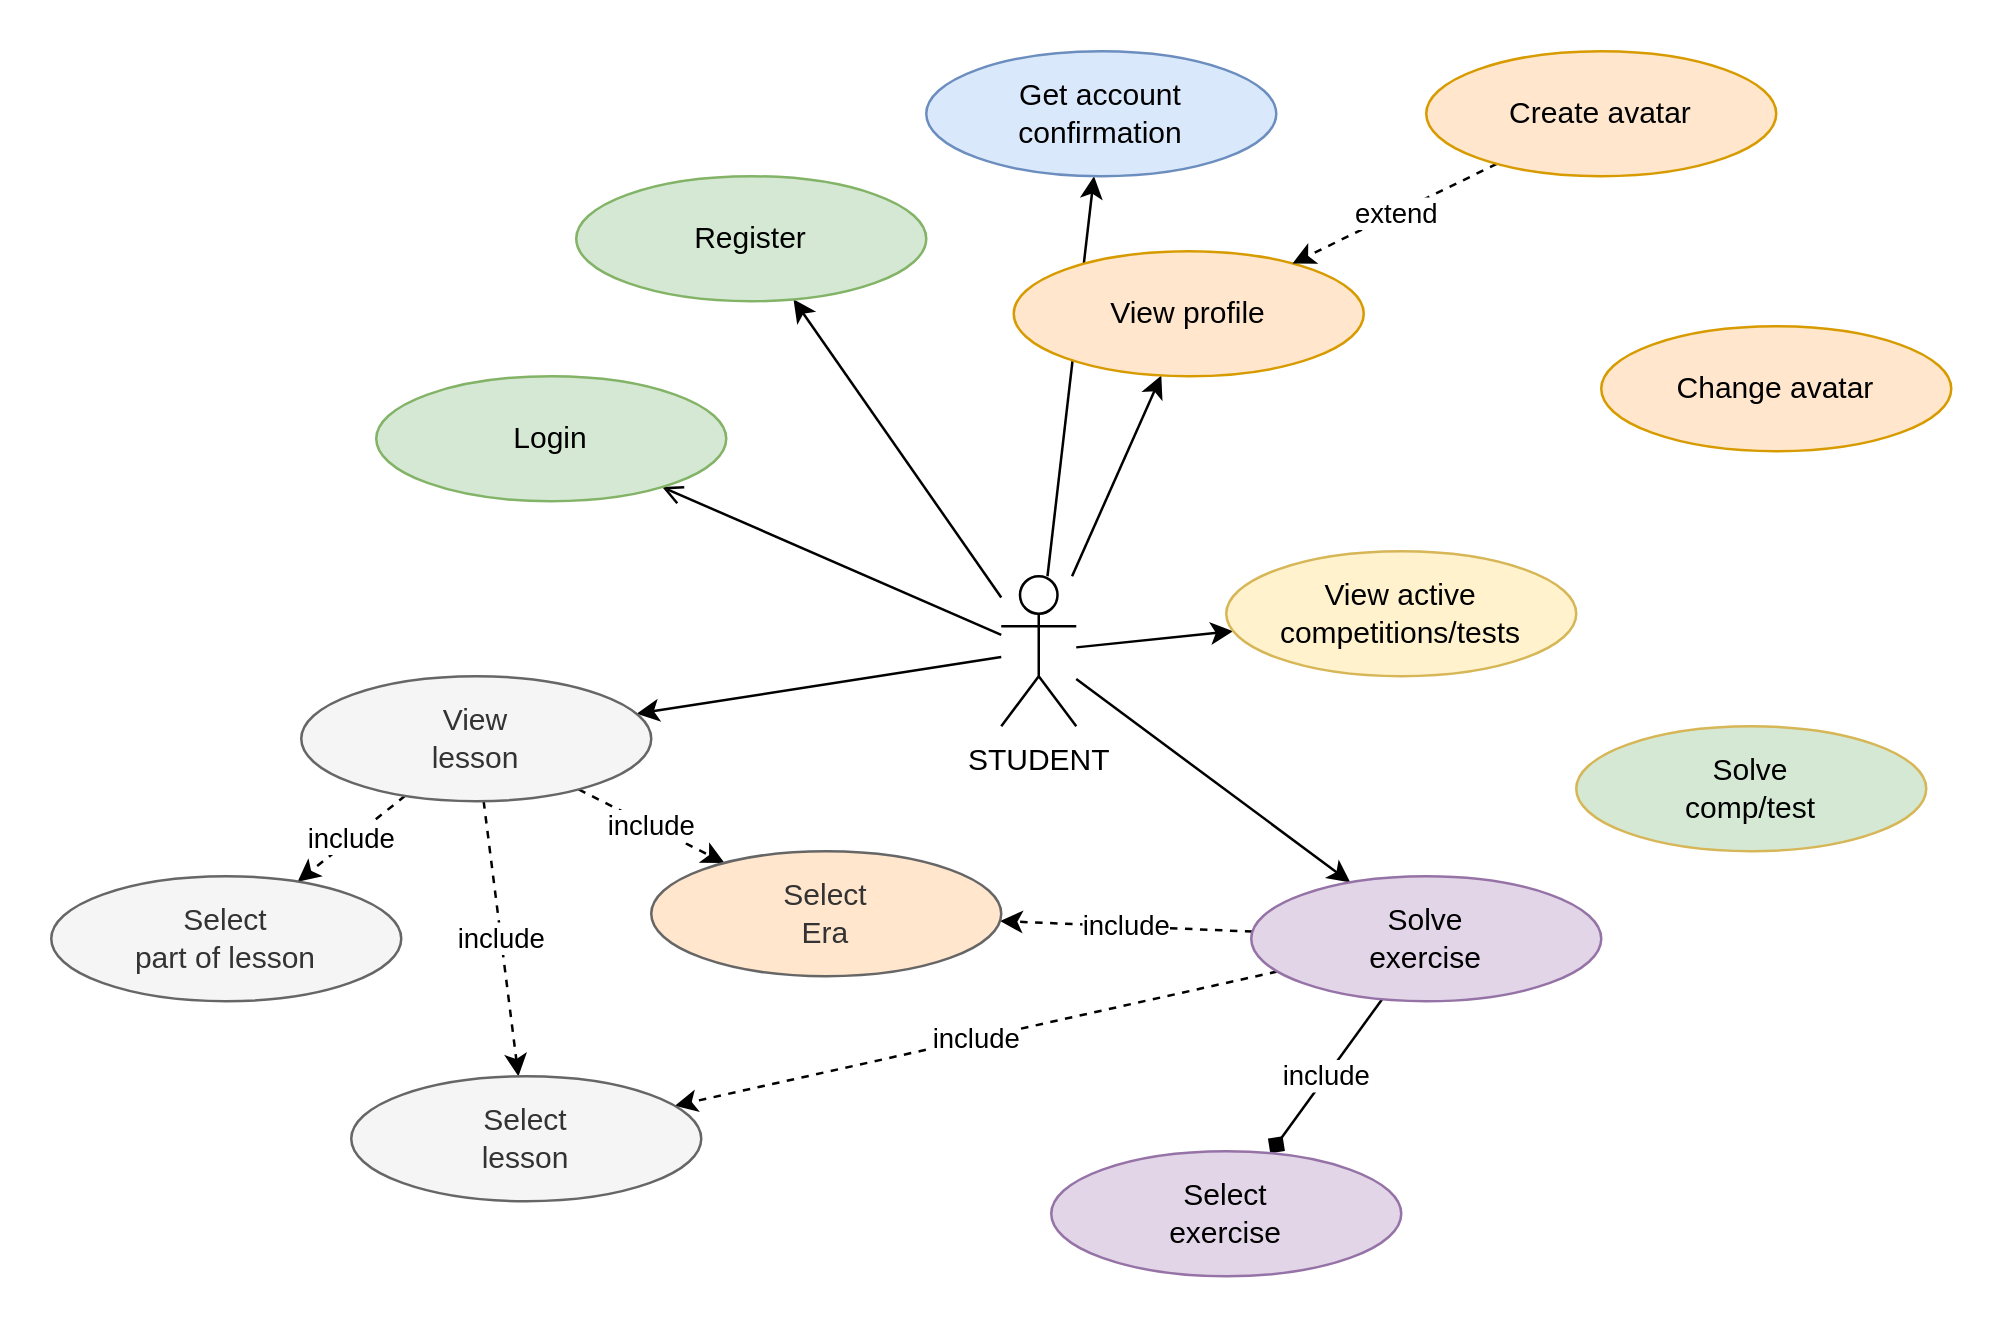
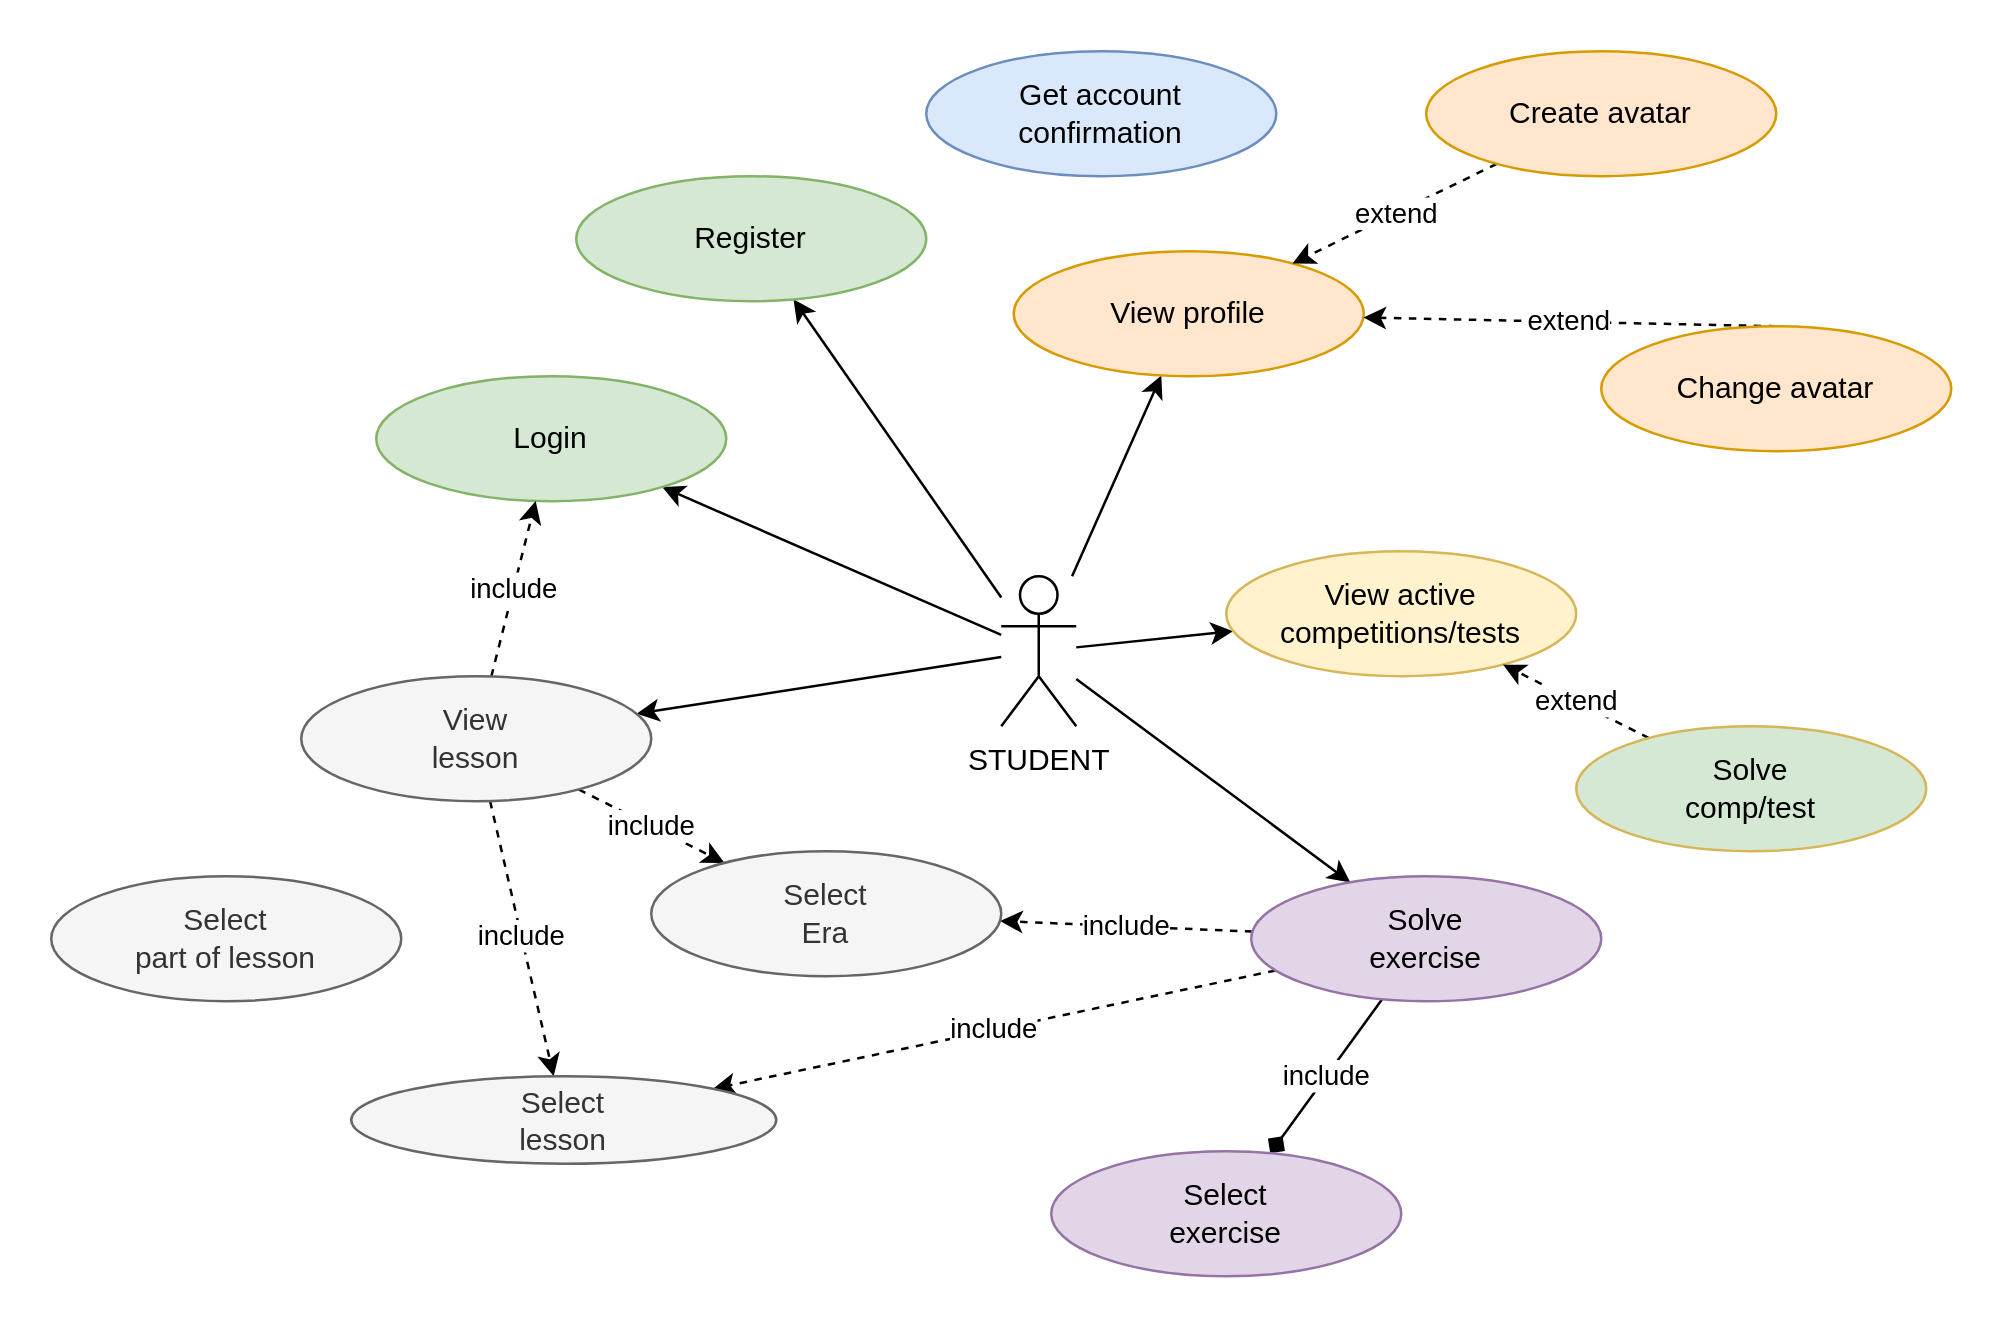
none -> (1564, 322)
(1060, 468) -> none
(674, 492) -> (678, 494)
none -> (1627, 727)
(338, 849) -> (500, 643)
(826, 914) -> (826, 914)
(526, 1139) -> (564, 1120)
